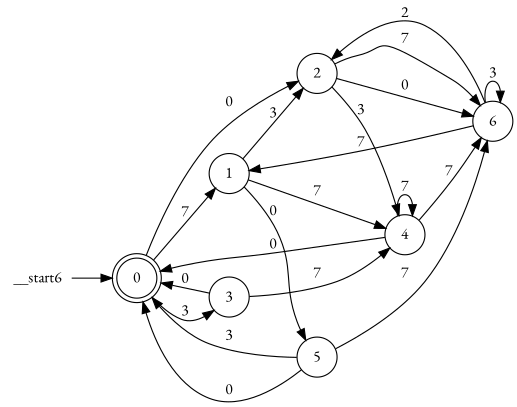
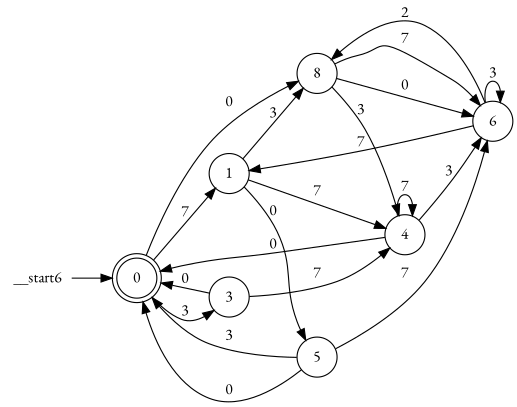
(317, 73) -> (317, 73)
(449, 171) -> (449, 171)
